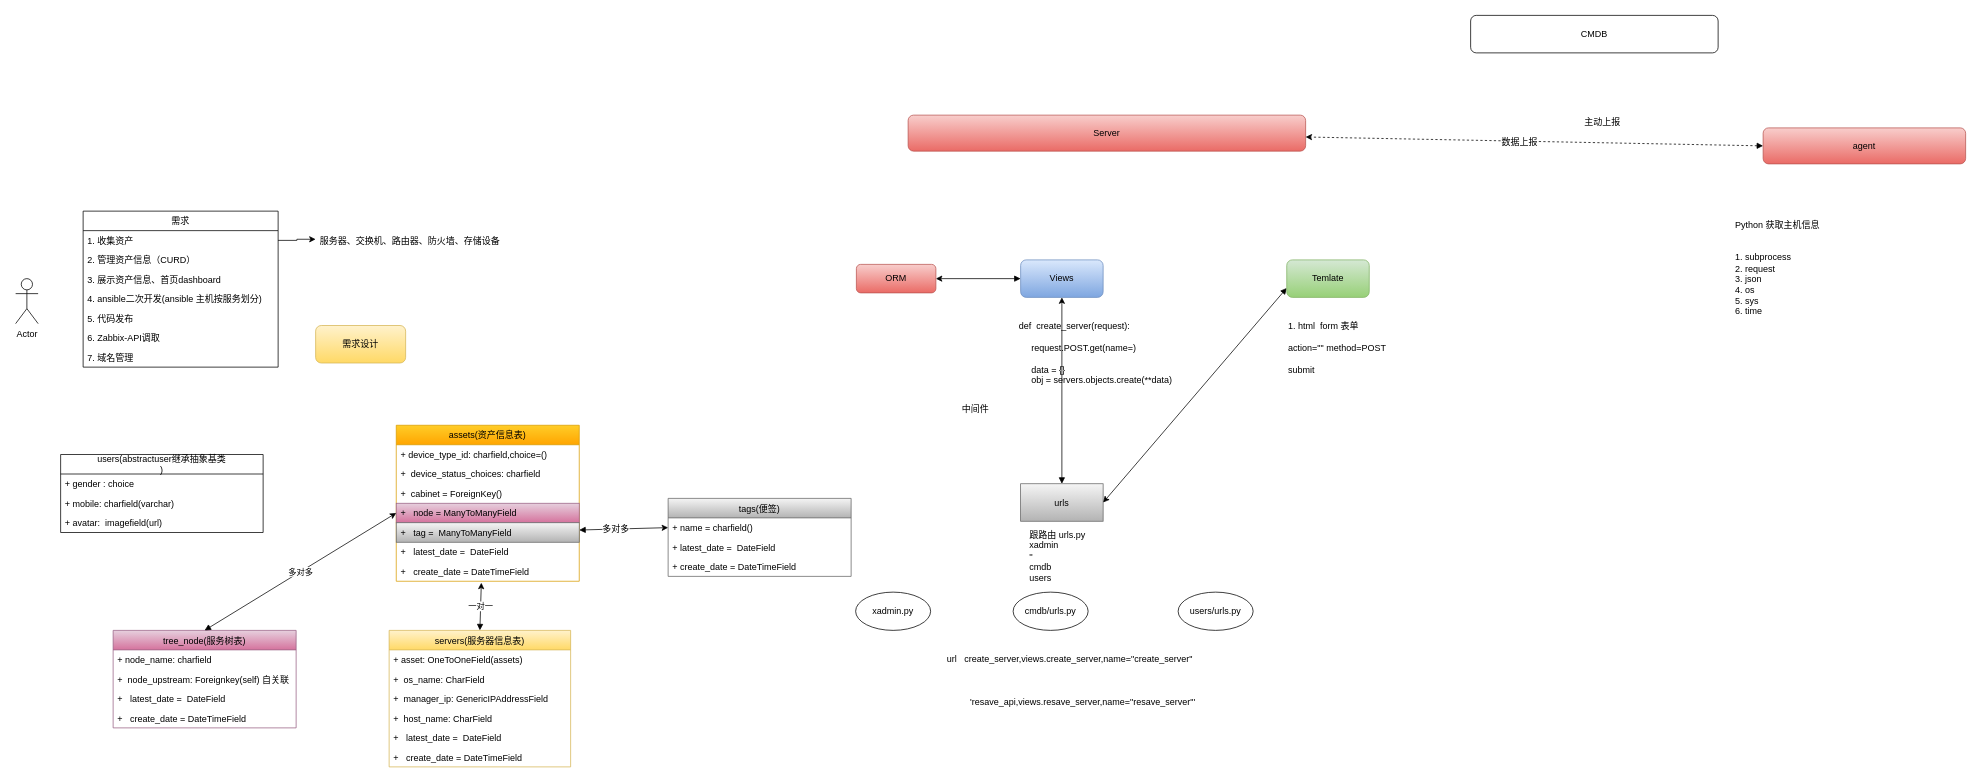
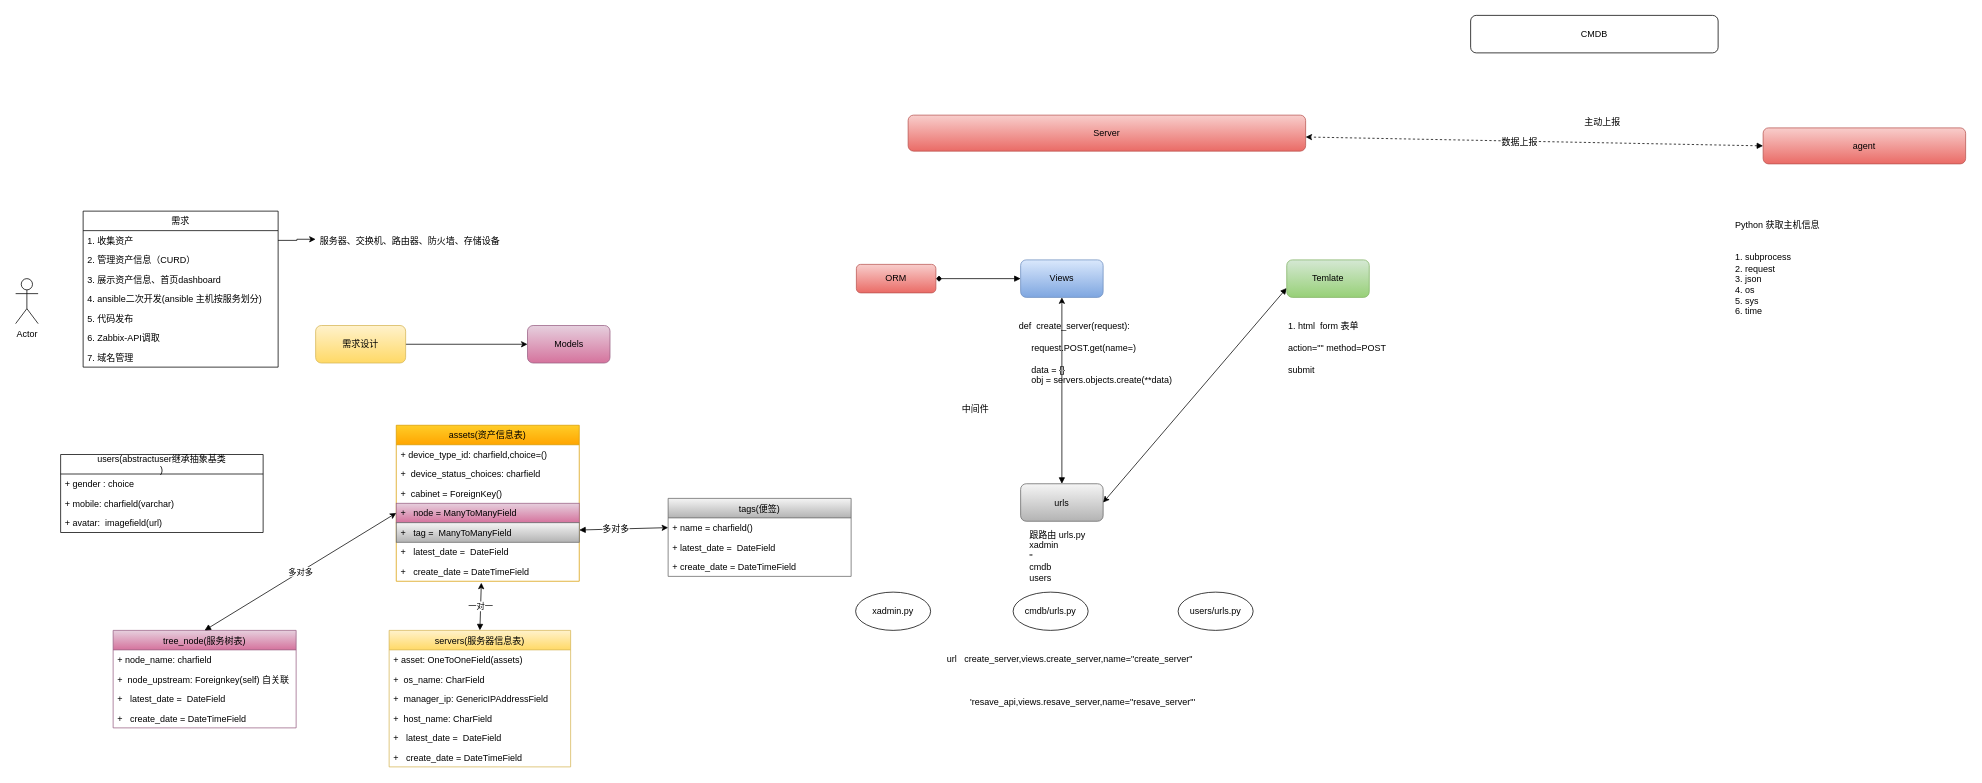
(942, 279) -> (942, 279)
none -> (463, 344)
none -> (569, 344)
(1062, 503) -> (1062, 503)
